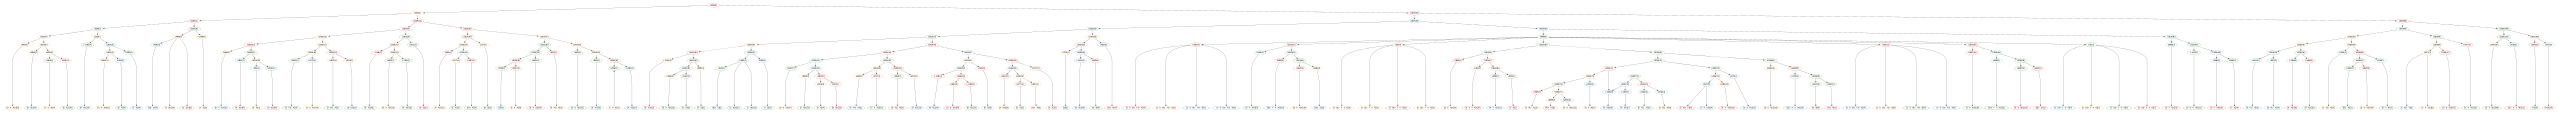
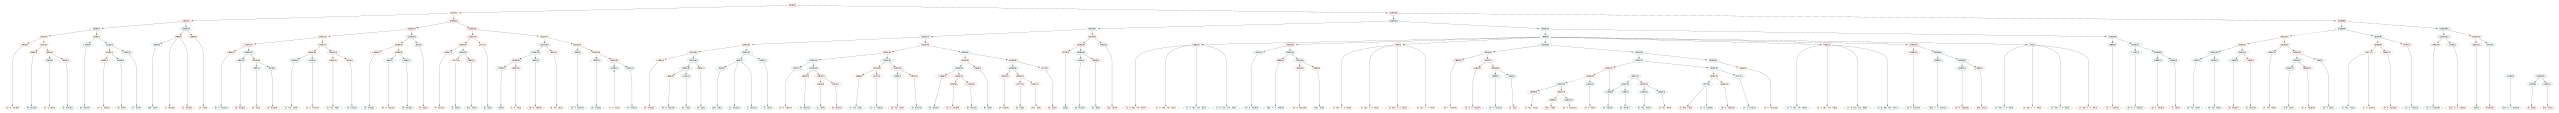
(1795, 68) -> none
